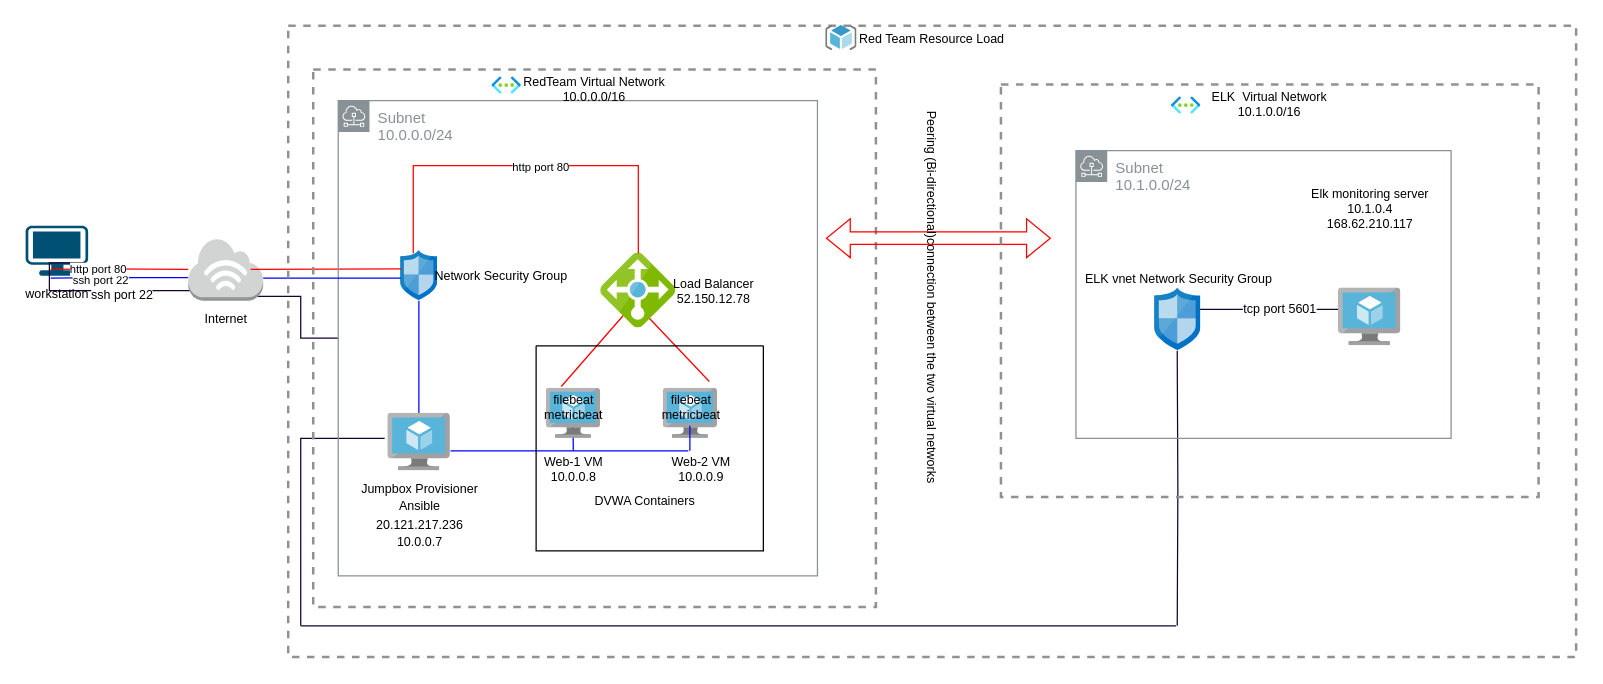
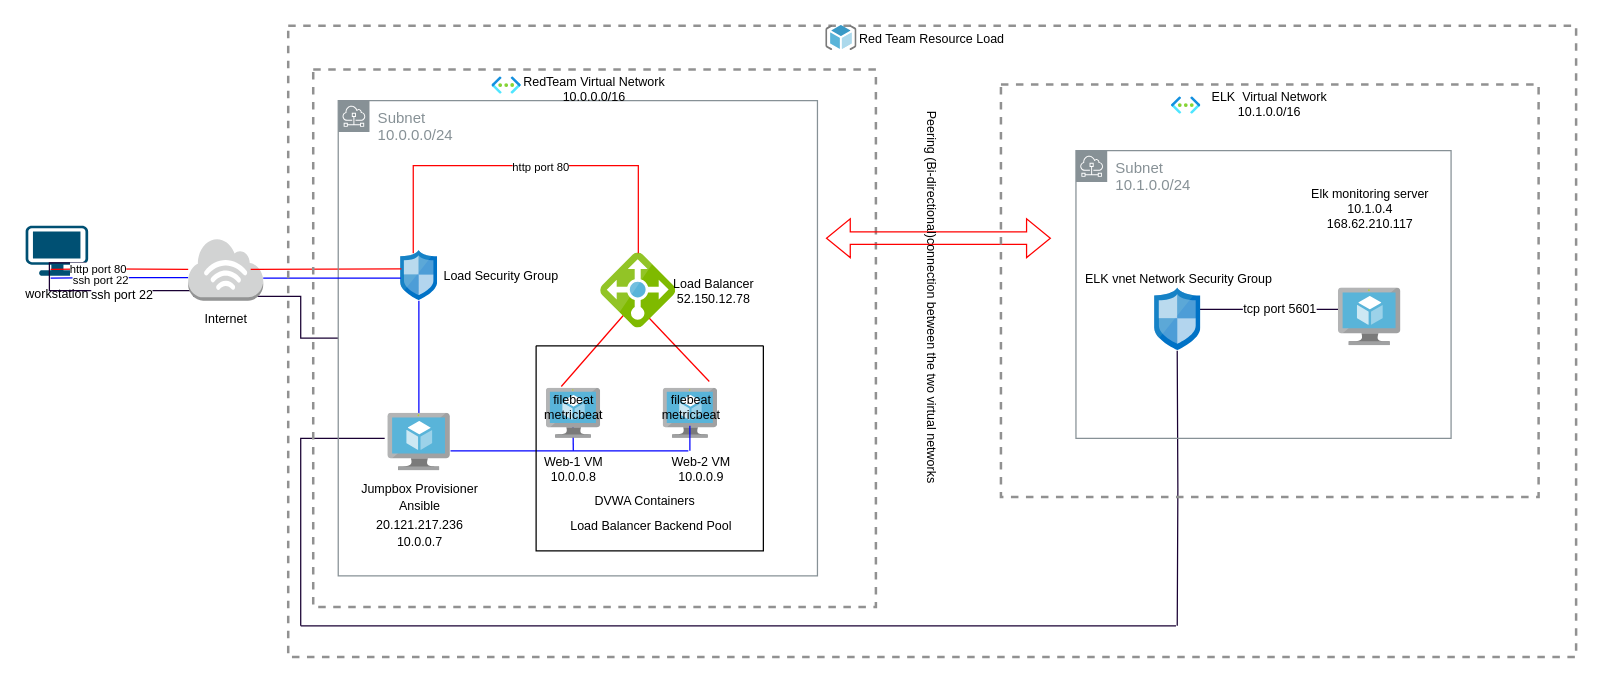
(501, 276) -> (501, 276)
none -> (651, 526)
